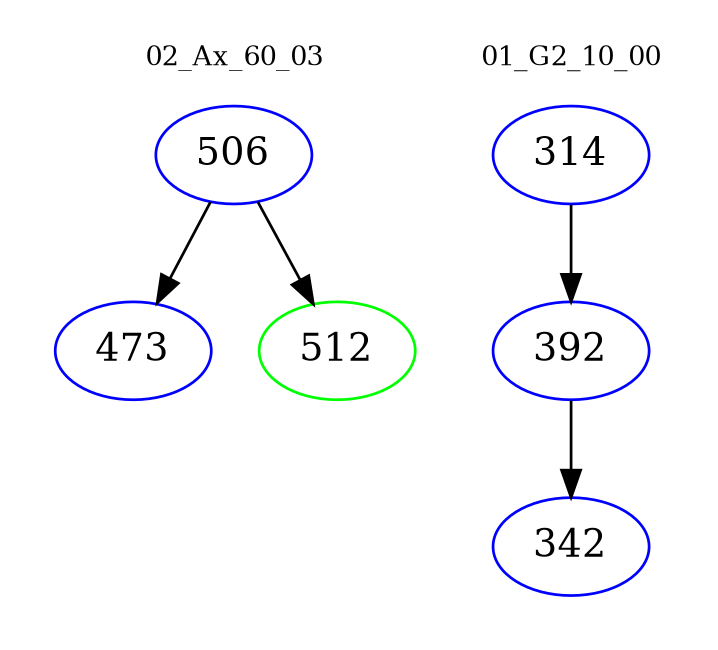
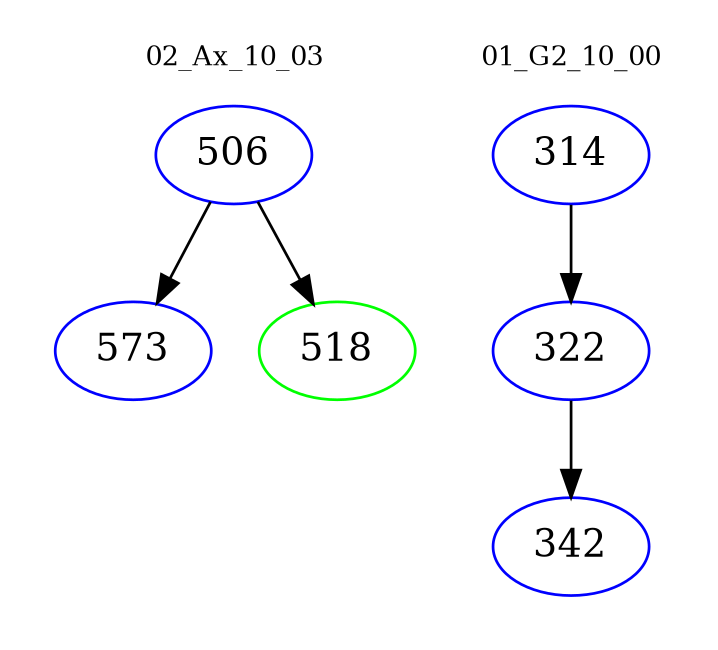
(235, 58) -> (235, 58)
(133, 351) -> (133, 351)
(337, 351) -> (337, 351)
(571, 351) -> (571, 351)
